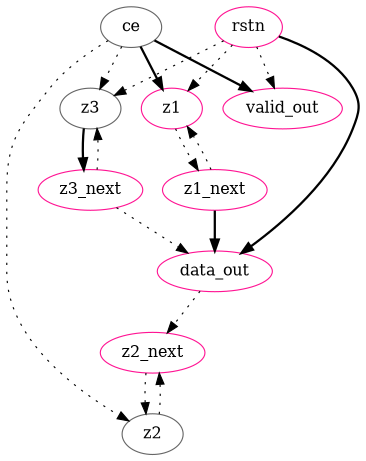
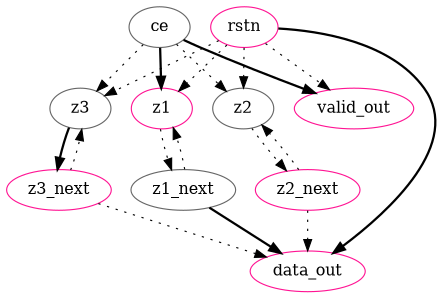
none -> (244, 58)
(215, 190) -> (183, 190)
(187, 308) -> (308, 225)
